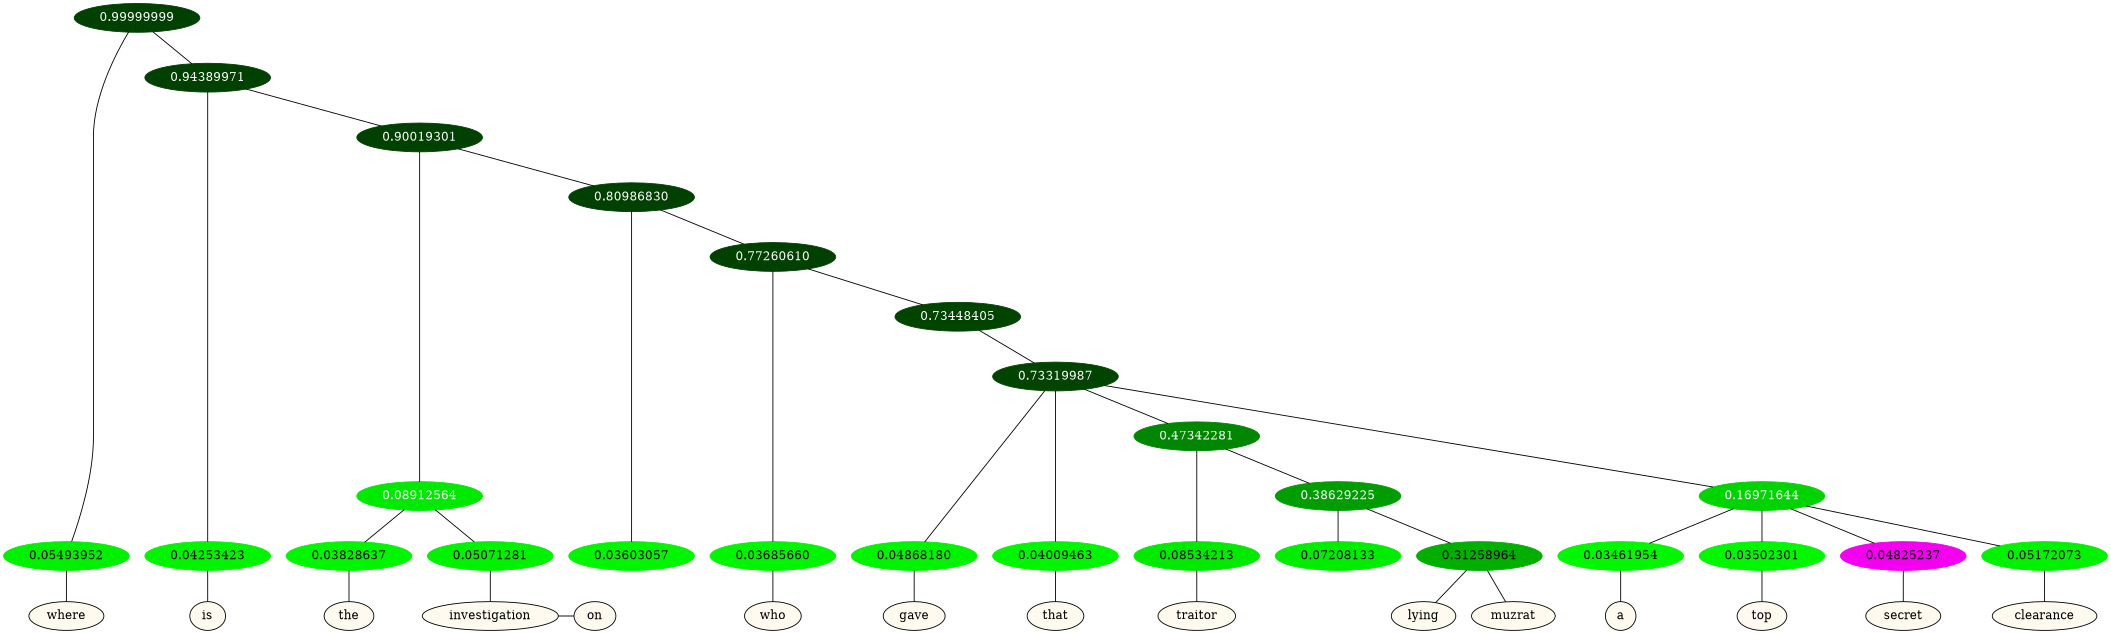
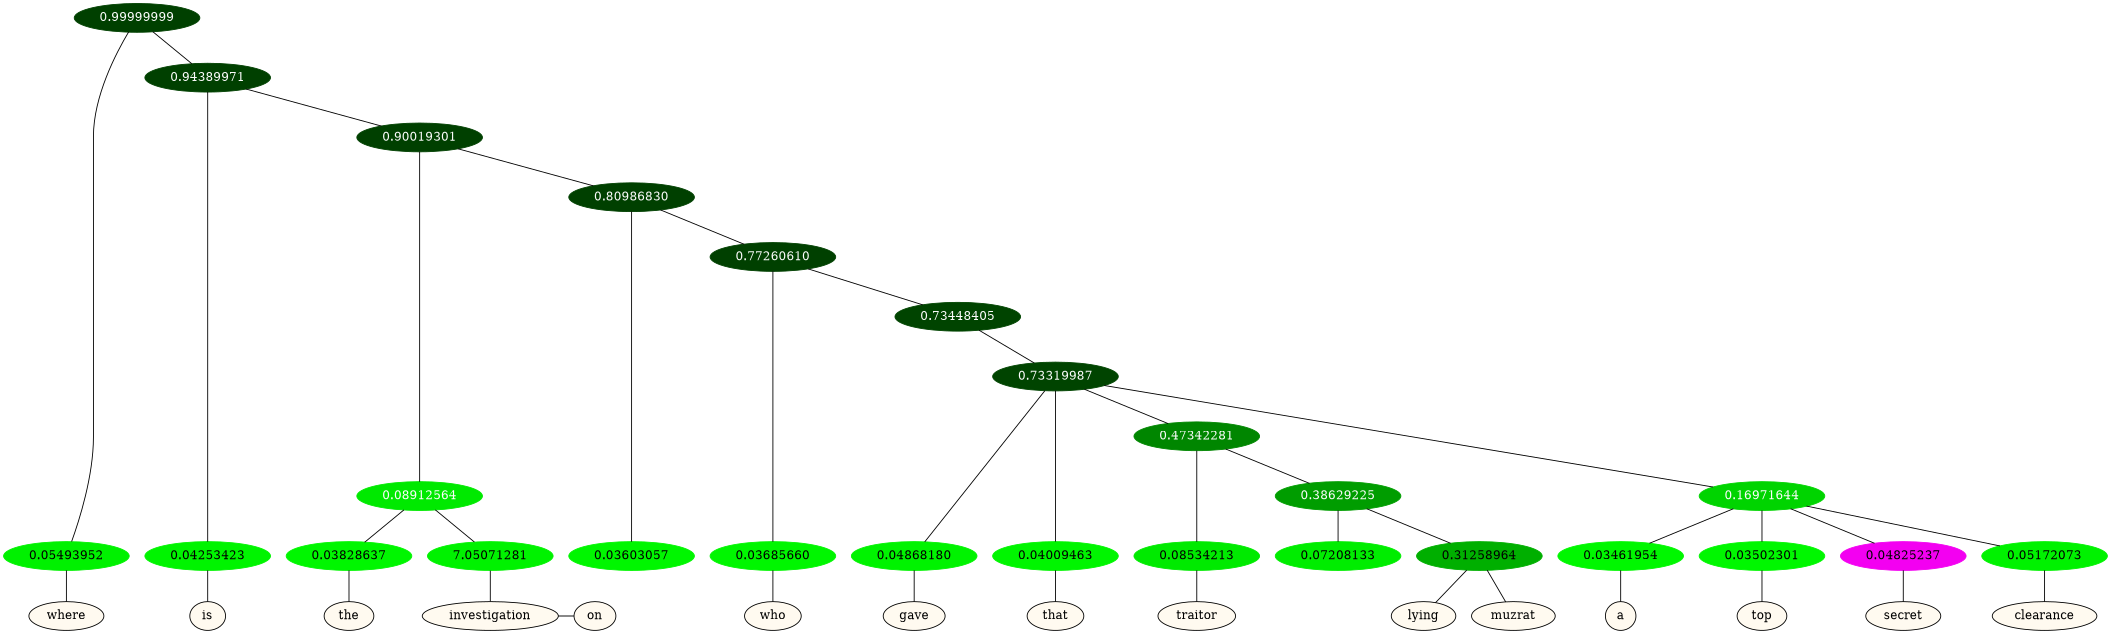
(490, 556) -> (490, 556)
